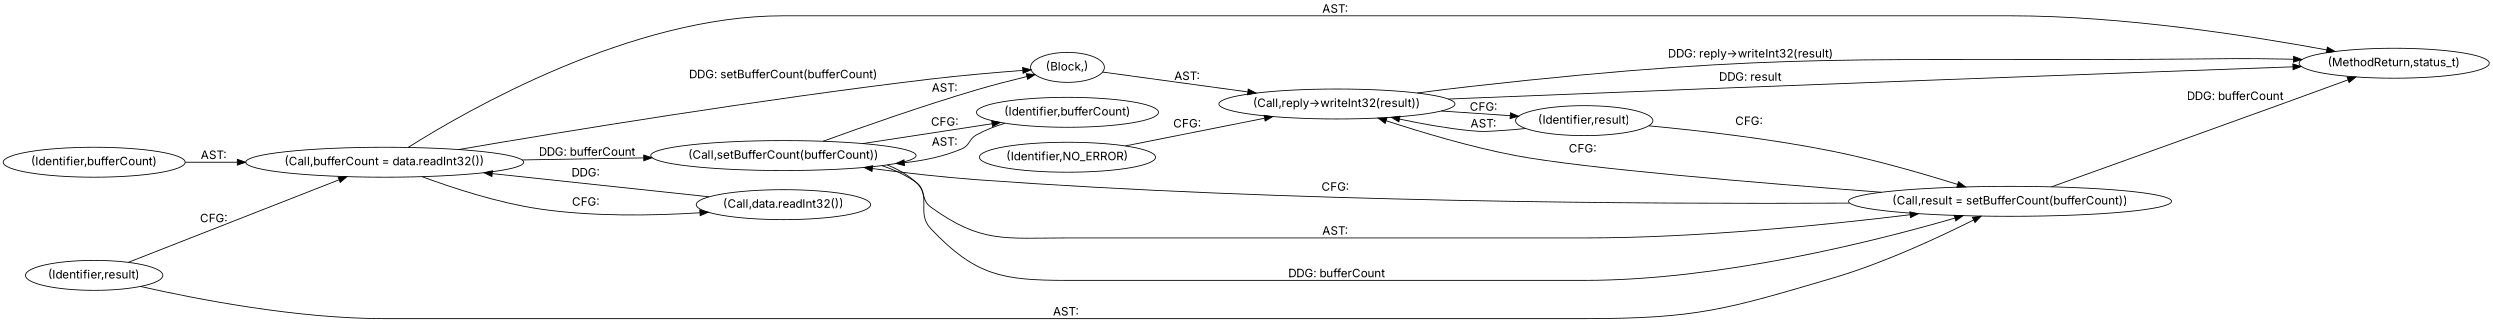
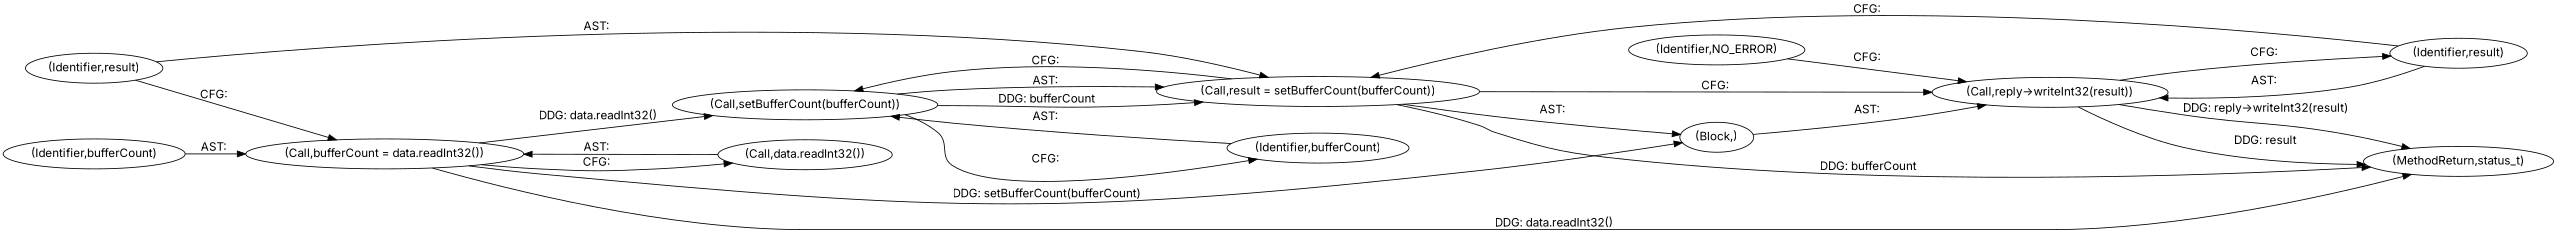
(1337, 10) -> (1554, 223)
(924, 106) -> (1537, 121)
(587, 153) -> (598, 116)
(587, 173) -> (598, 148)
